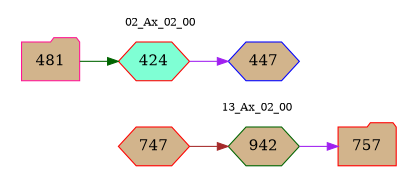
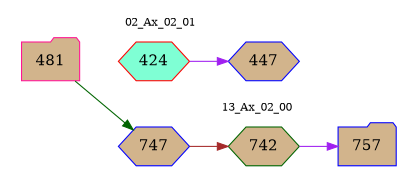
(160, 23) -> (160, 23)
(94, 61) -> (100, 102)
(154, 146) -> (154, 146)
(264, 146) -> (264, 146)
(367, 146) -> (367, 146)
